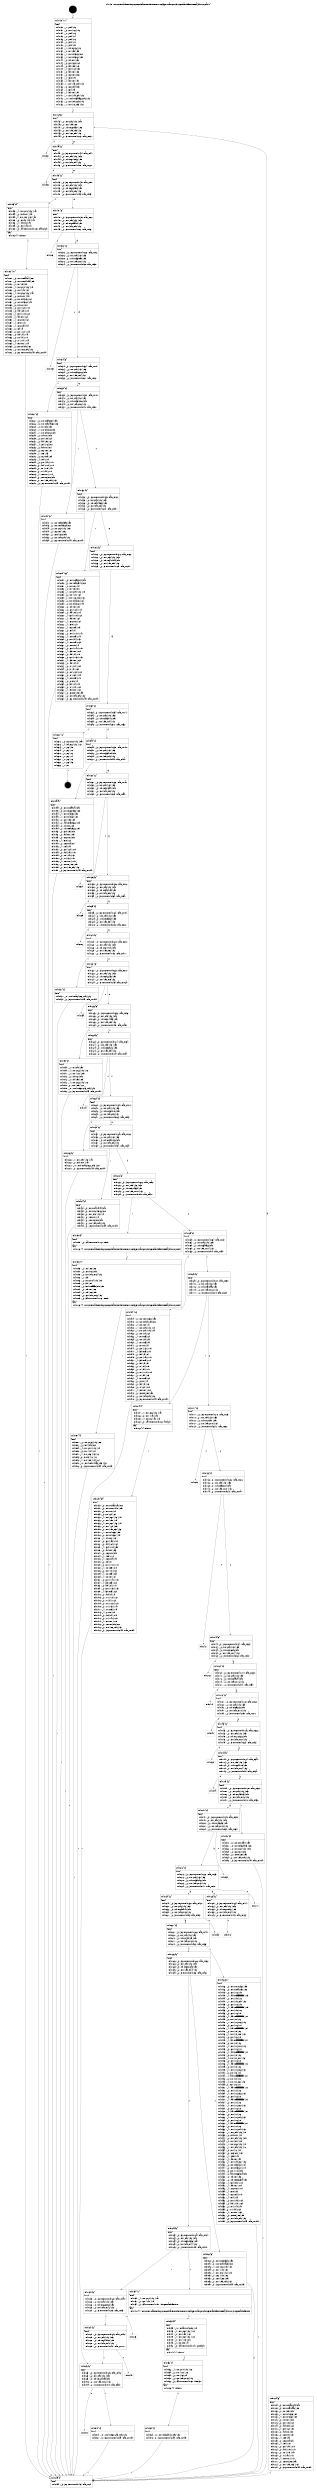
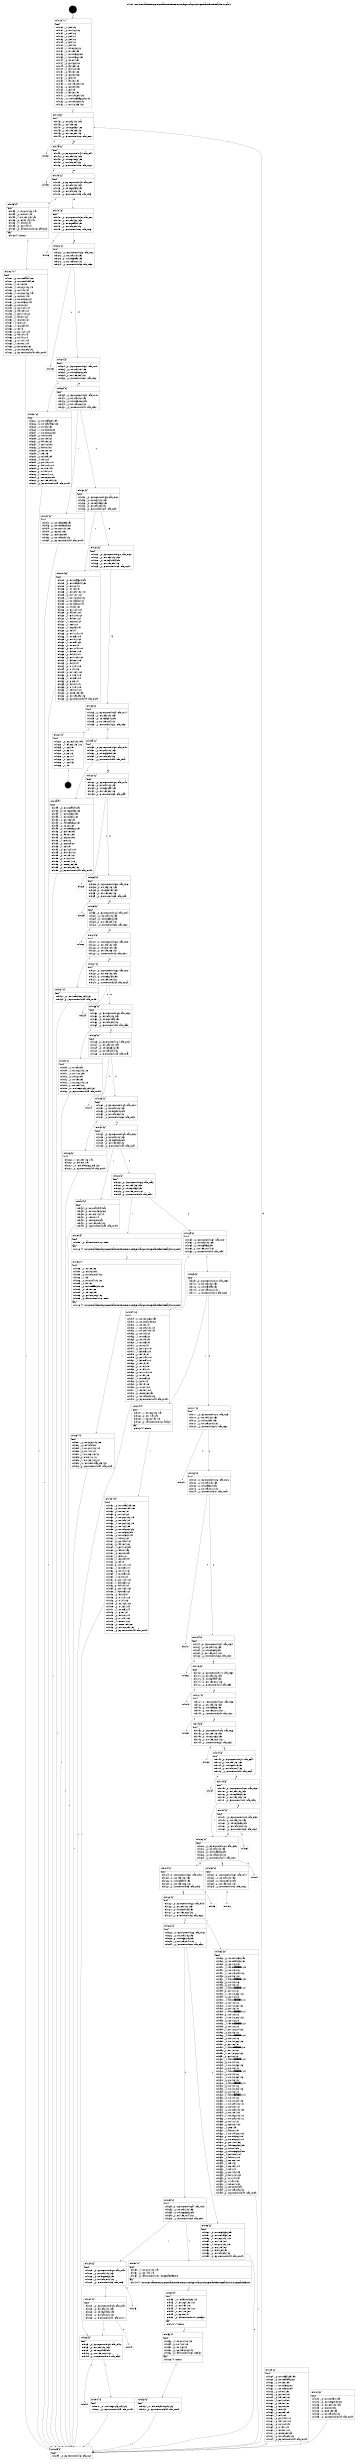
(241, 1818) -> (211, 1819)
